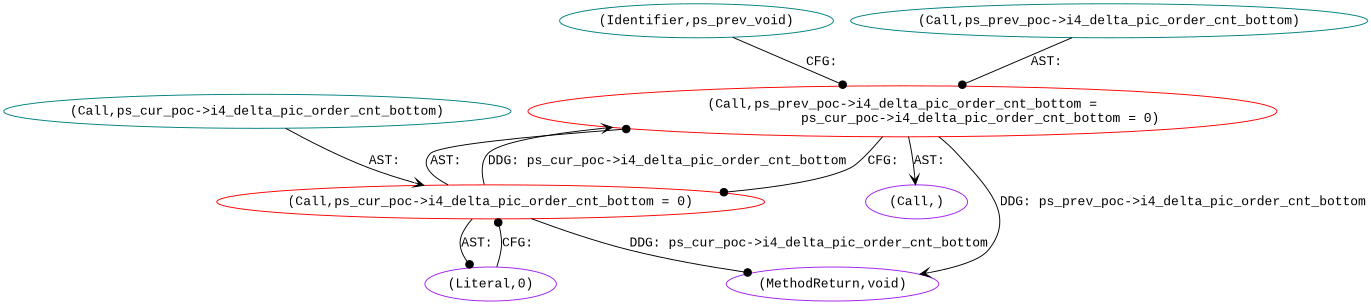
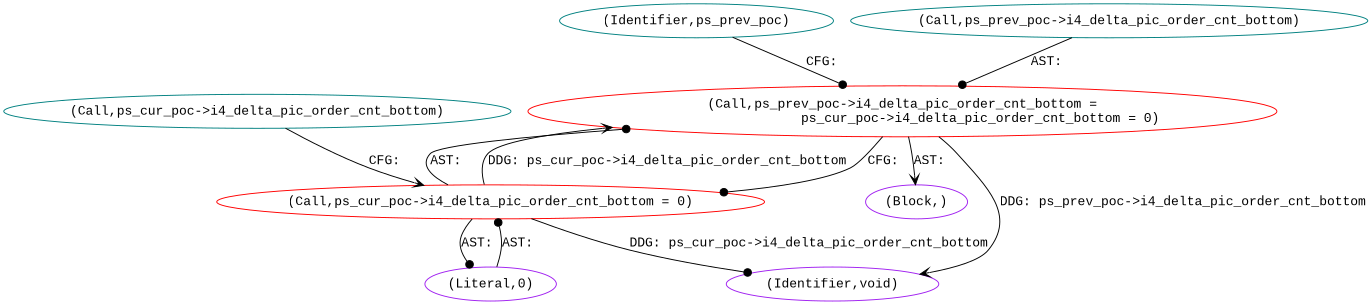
(697, 21) -> (697, 21)
(389, 161) -> (389, 161)
(917, 202) -> (917, 202)
(522, 243) -> (522, 243)
(833, 284) -> (833, 284)
